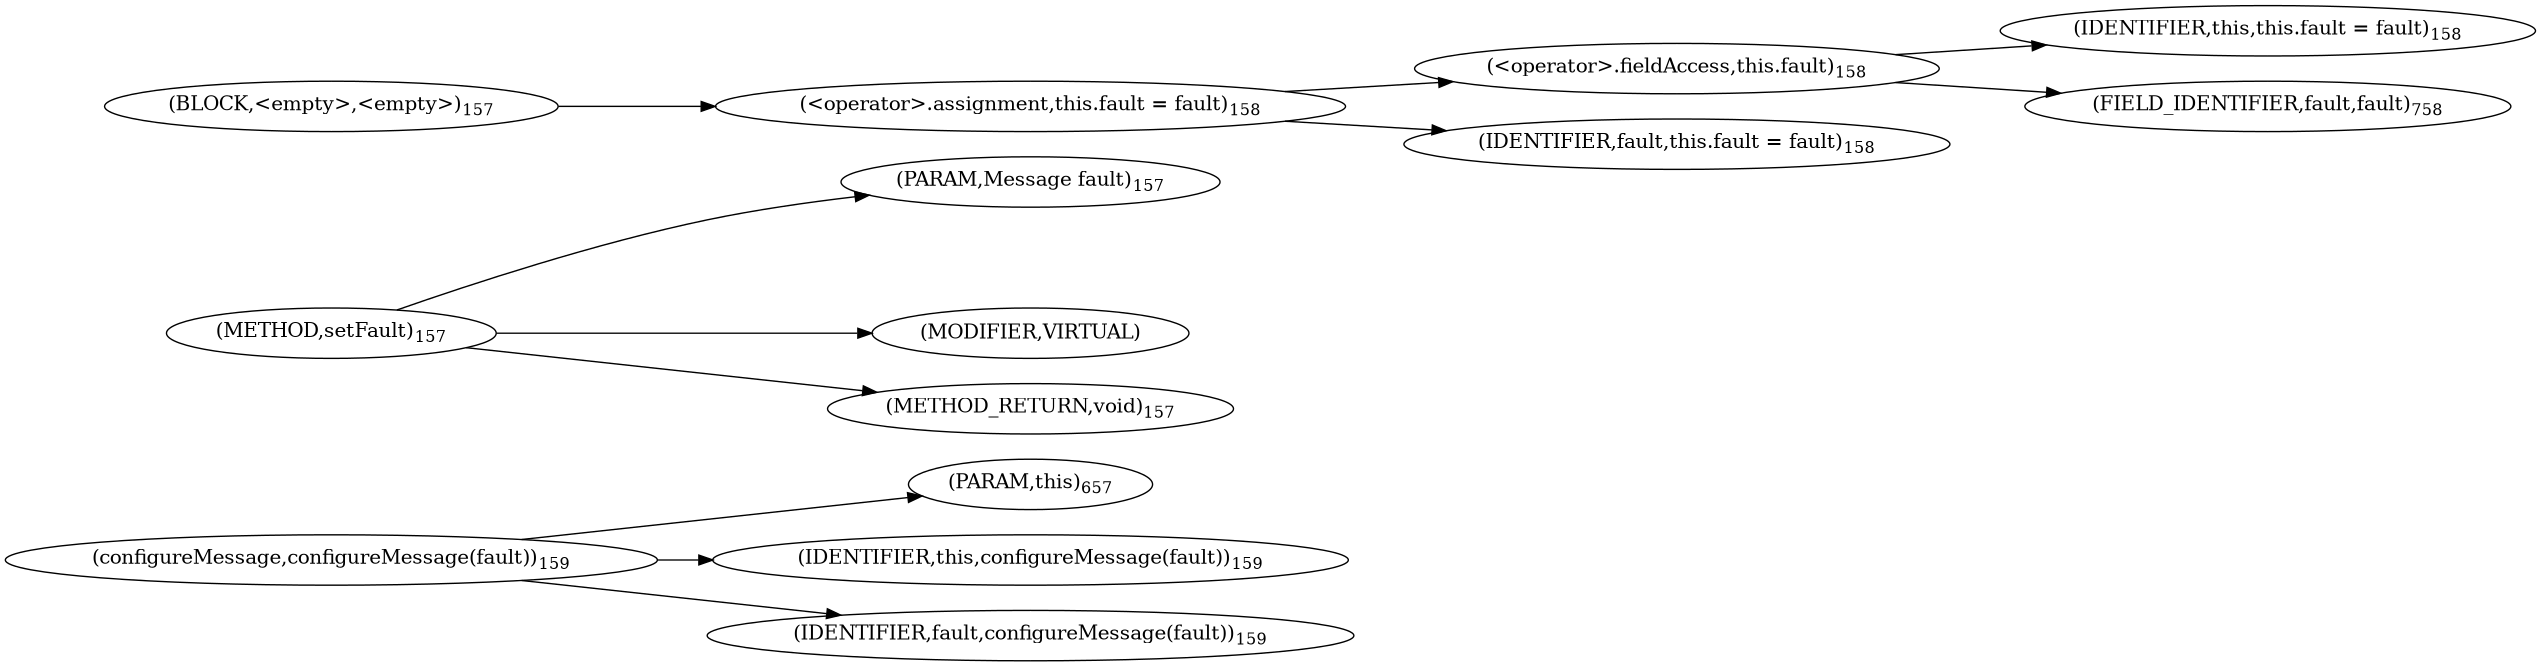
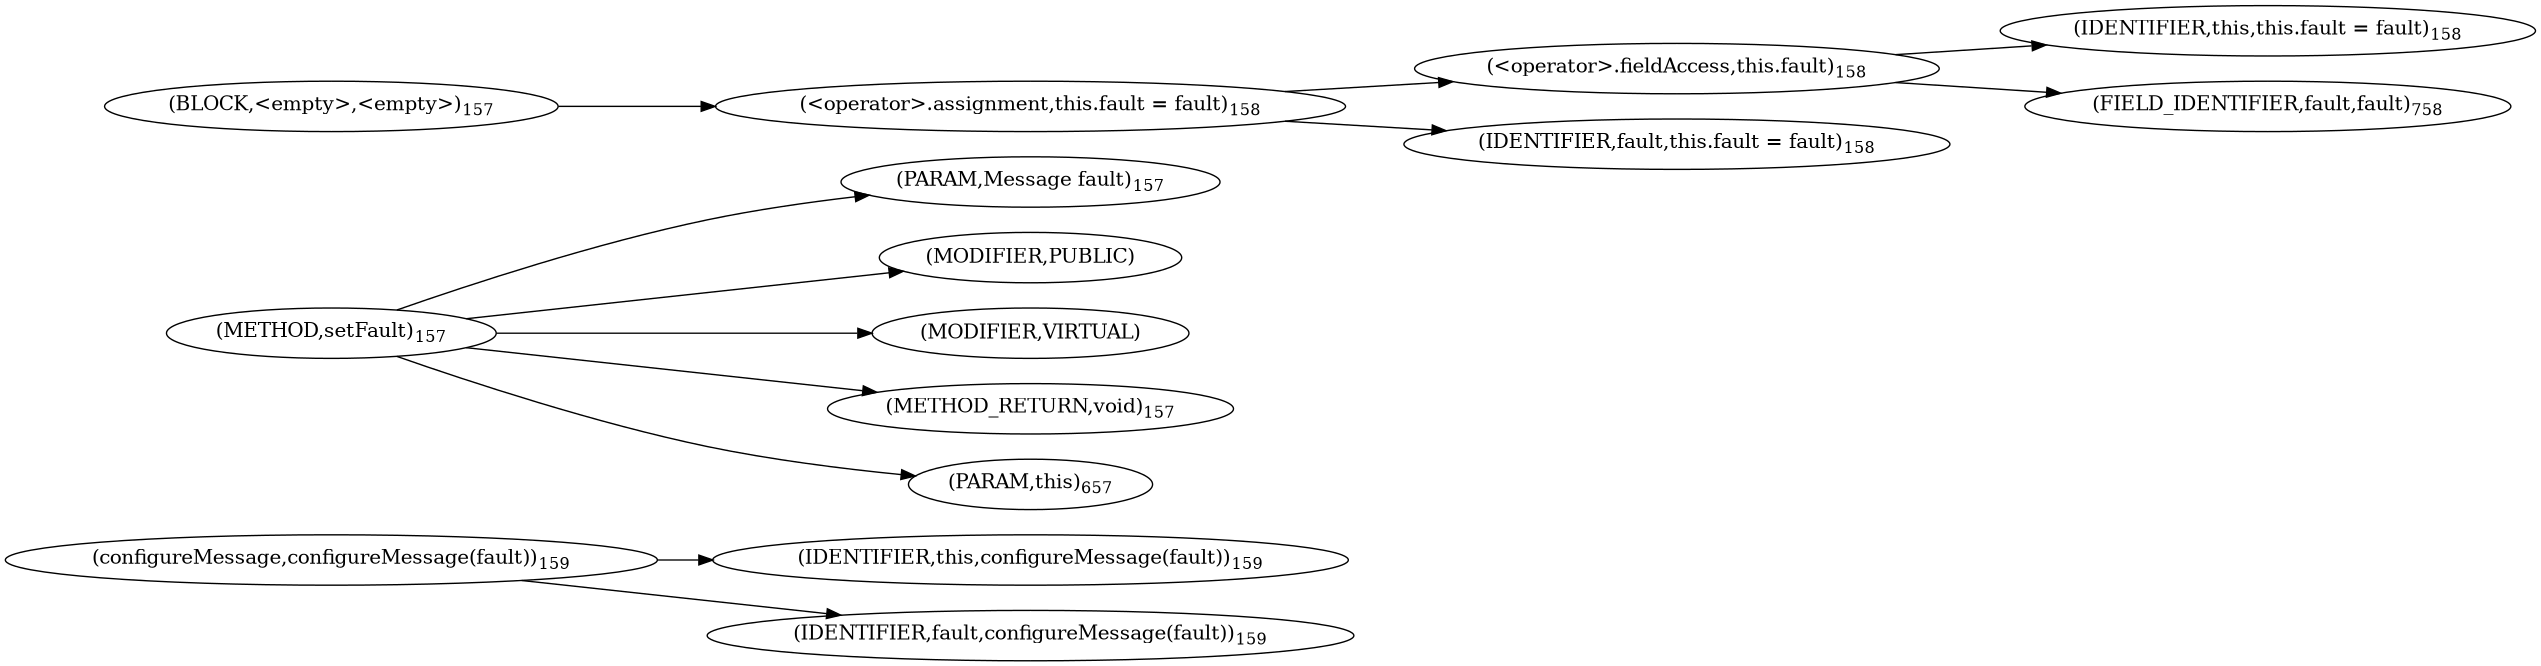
none -> (1031, 258)
(715, 519) -> (645, 432)
